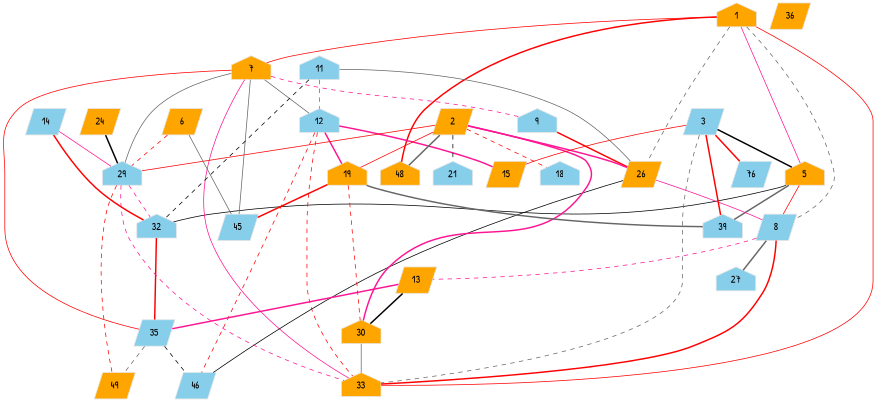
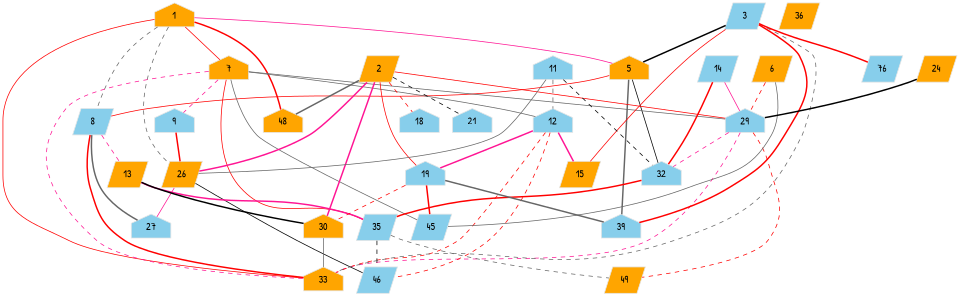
(347, 175) -> (425, 175)
(704, 197) -> (166, 202)
(217, 253) -> (66, 207)
